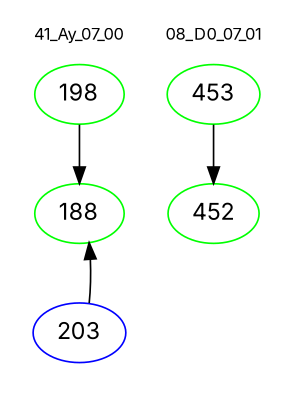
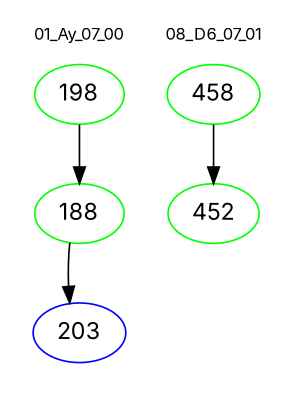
(79, 36) -> (79, 36)
(214, 36) -> (214, 36)
(214, 94) -> (214, 94)
(91, 281) -> (68, 265)
